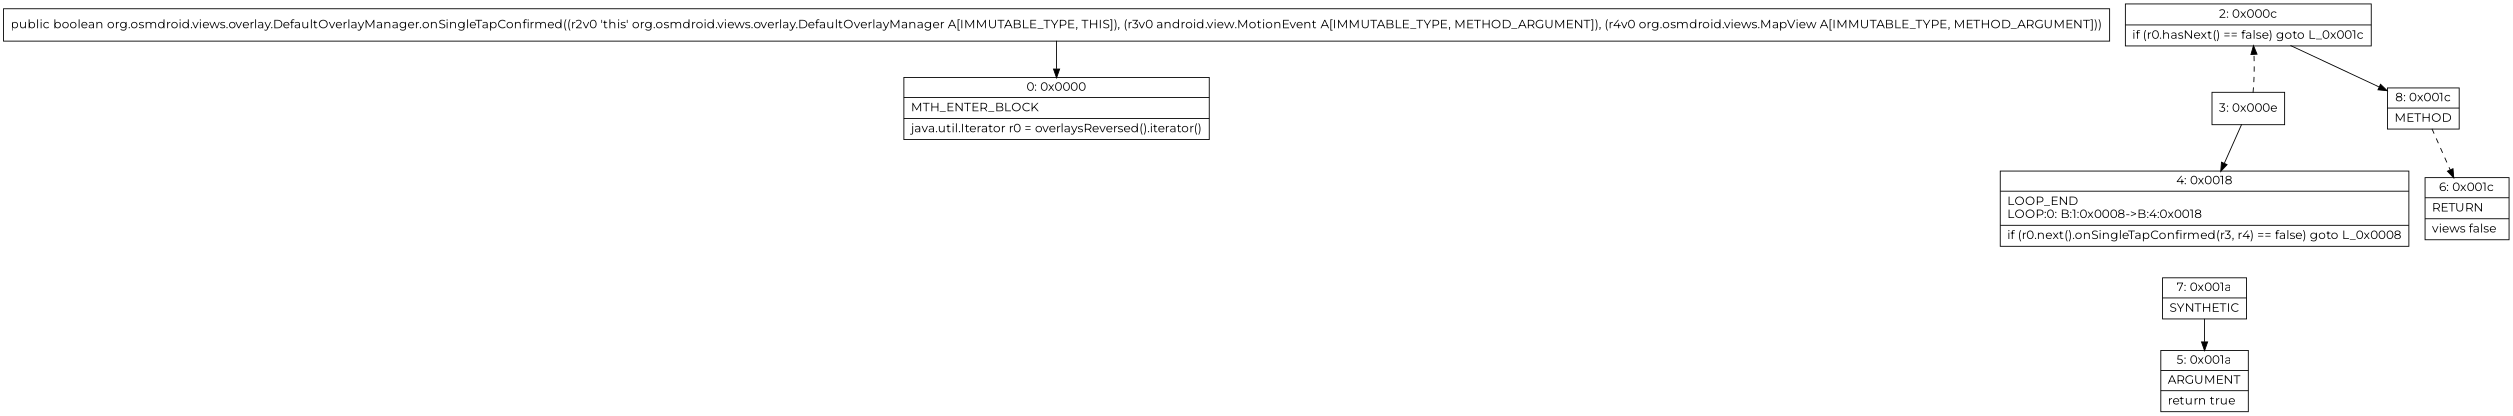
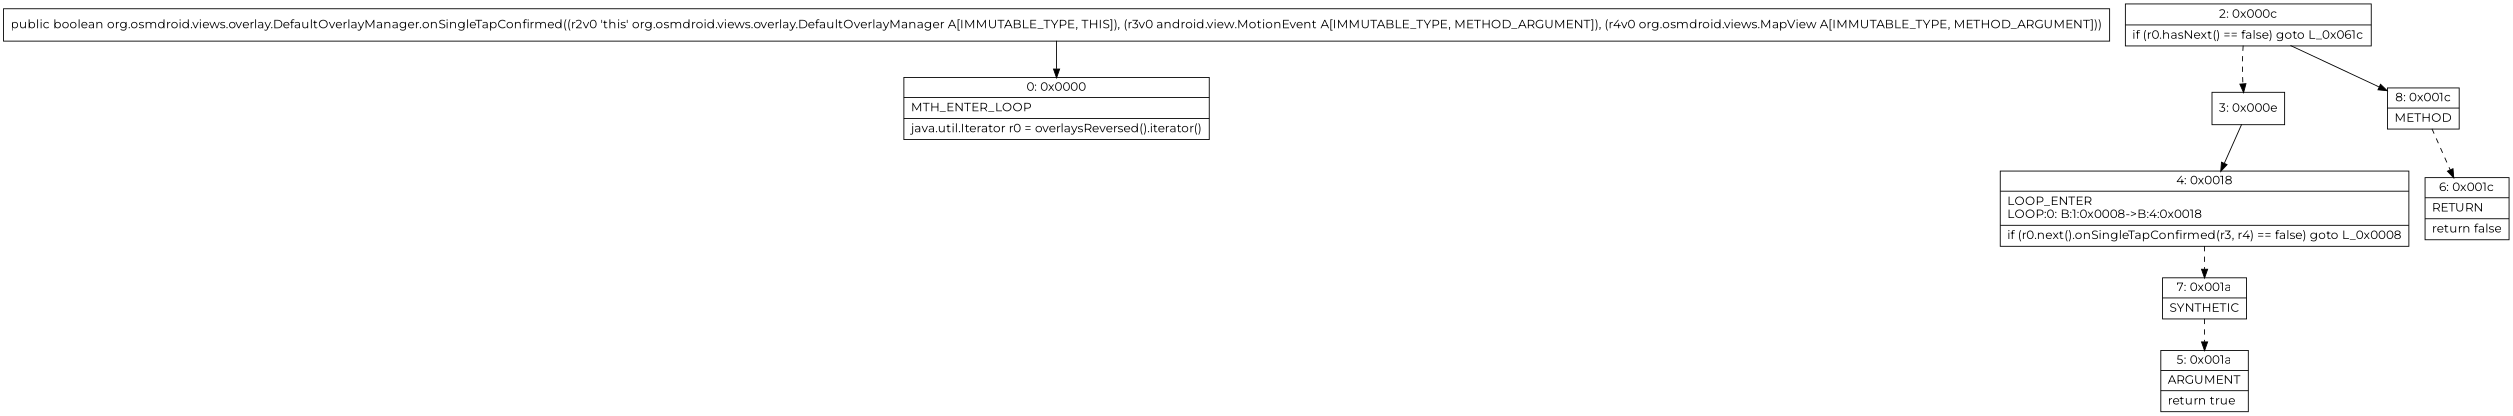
(2248, 35) -> (2248, 35)
(2254, 74) -> (2242, 65)
(975, 108) -> (972, 108)
(2043, 201) -> (2050, 201)
(2464, 229) -> (2467, 229)
none -> (2205, 258)
(2205, 330) -> (2205, 330)
